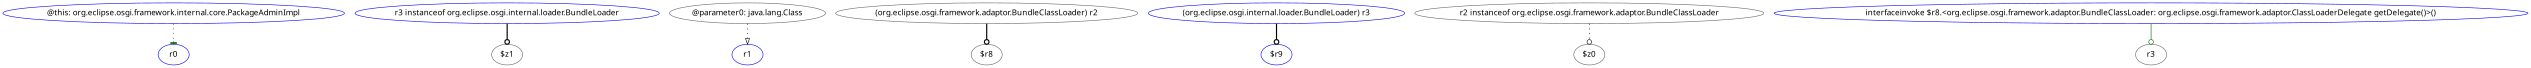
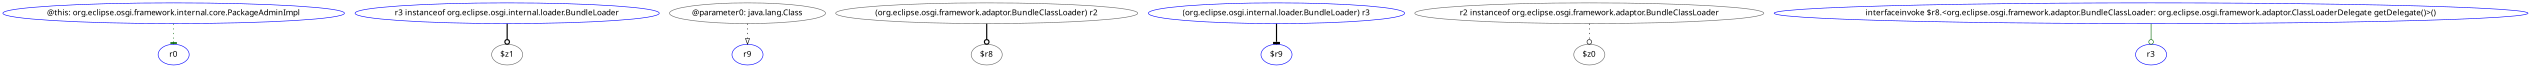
(1276, 32) -> (1276, 33)
(747, 55) -> (747, 55)
(2151, 55) -> (2151, 55)
